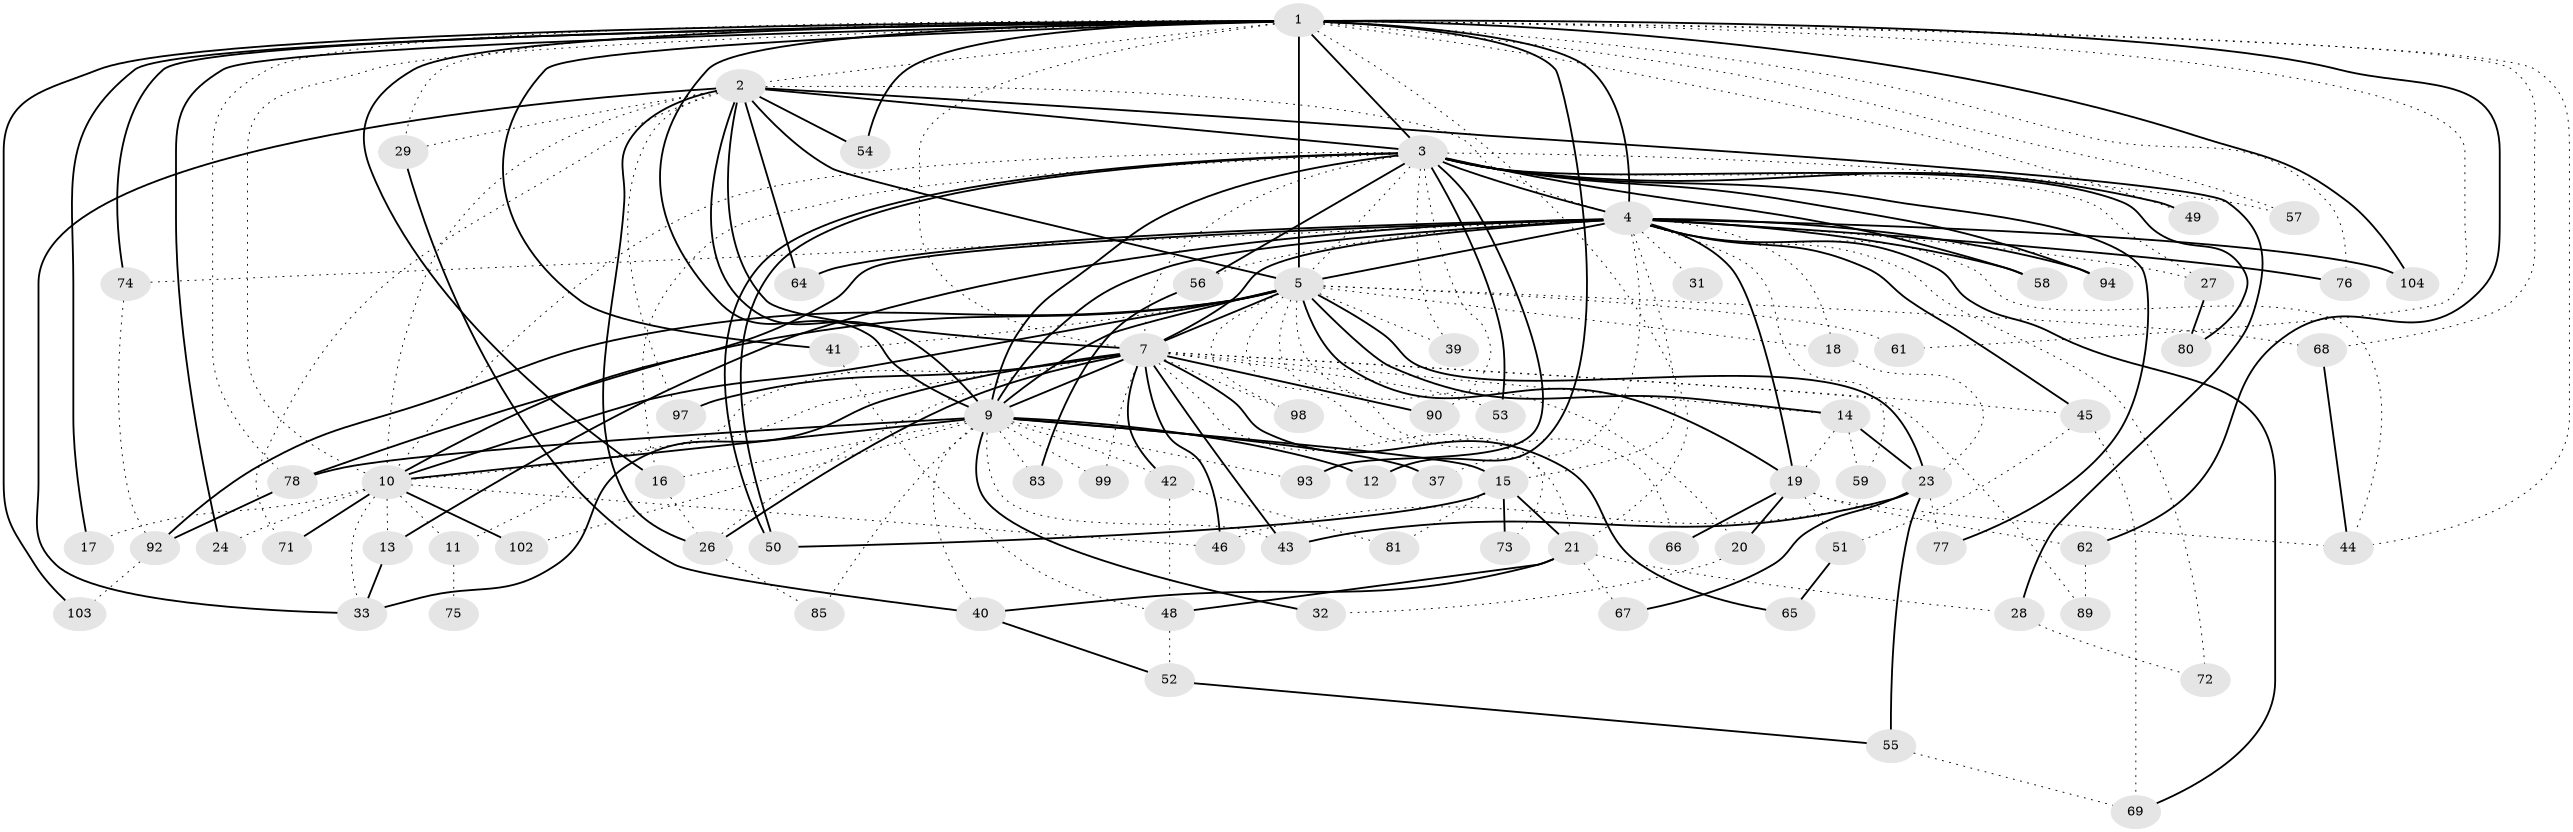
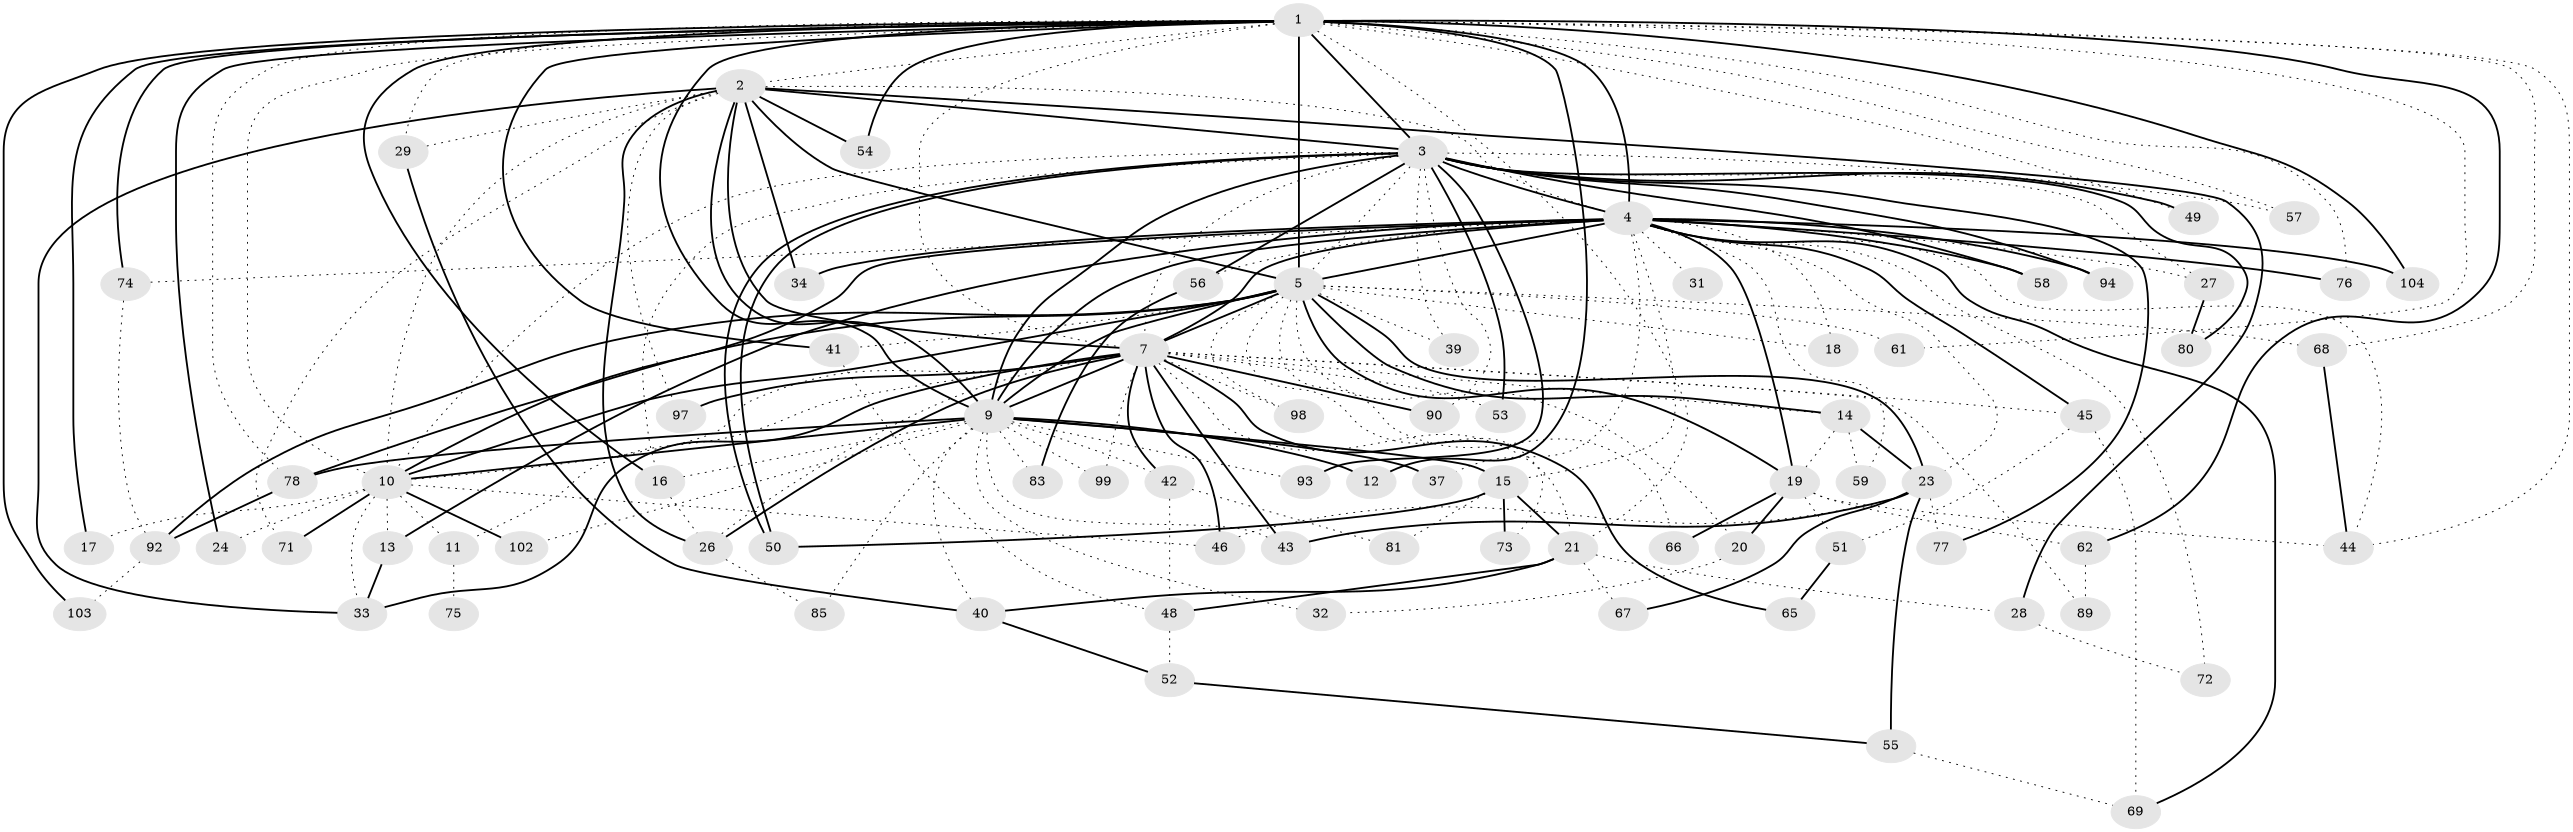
(799, 284) -> (799, 284)
(1960, 383) -> (1867, 302)
(1101, 560) -> (1101, 560)
